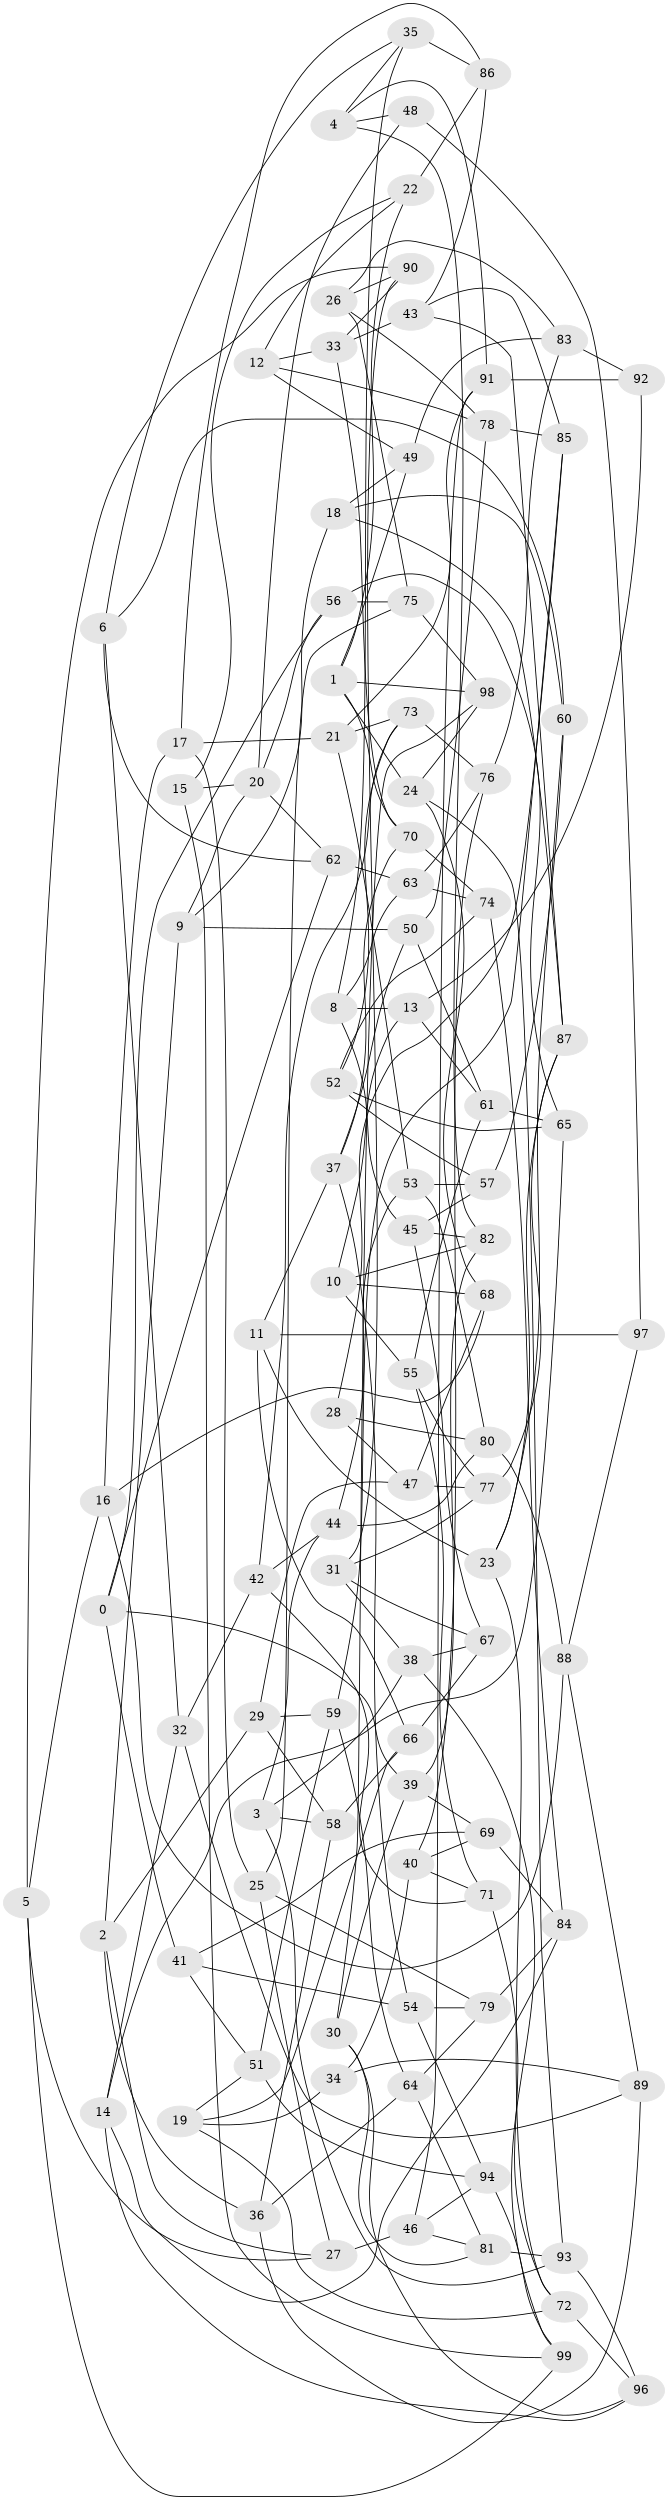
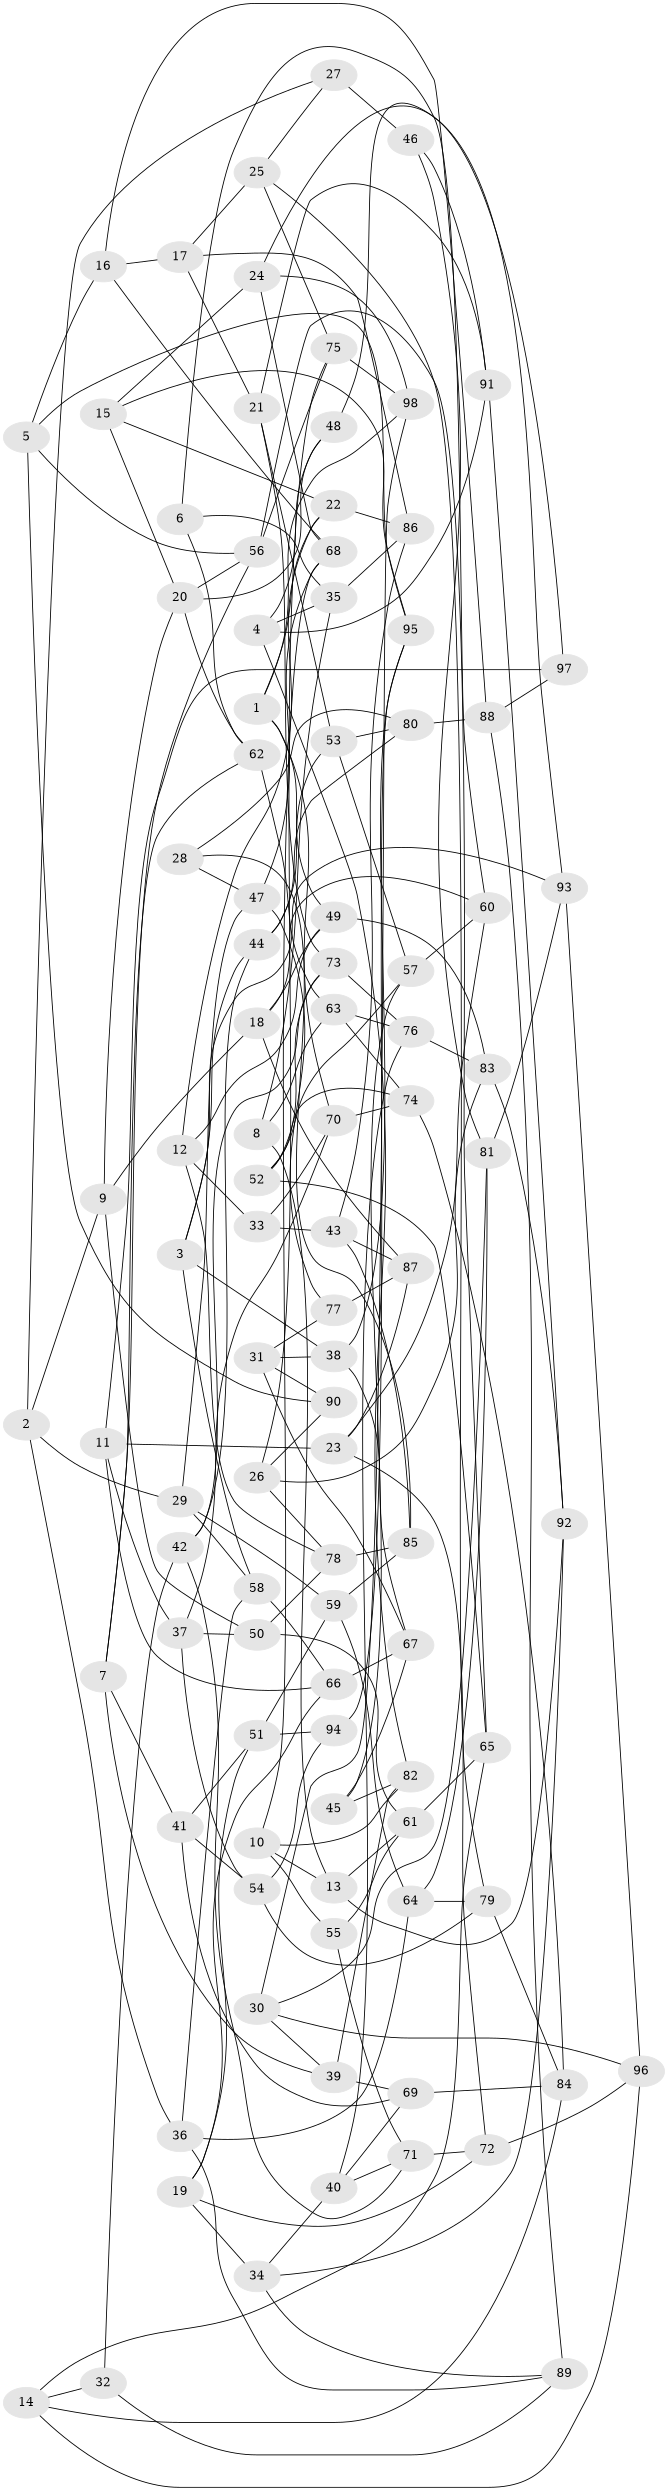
(372, 308) -> none
(377, 742) -> (190, 337)
(367, 1122) -> none
(142, 1180) -> none
(433, 1416) -> none
(103, 1611) -> (103, 1677)
none -> (543, 1965)
(93, 2162) -> (125, 525)
(449, 2204) -> none
(565, 2357) -> (411, 630)
